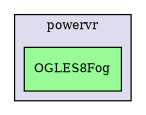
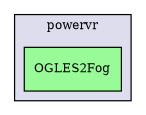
(73, 69) -> (73, 69)
